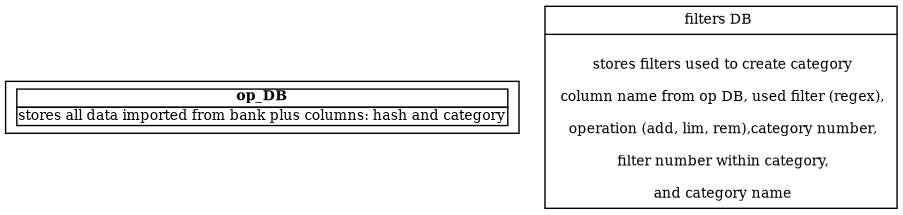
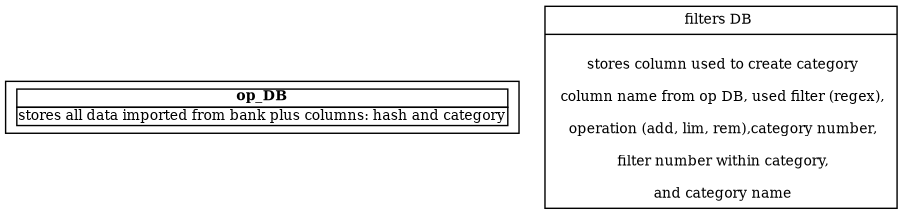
(721, 65) -> (721, 65)
